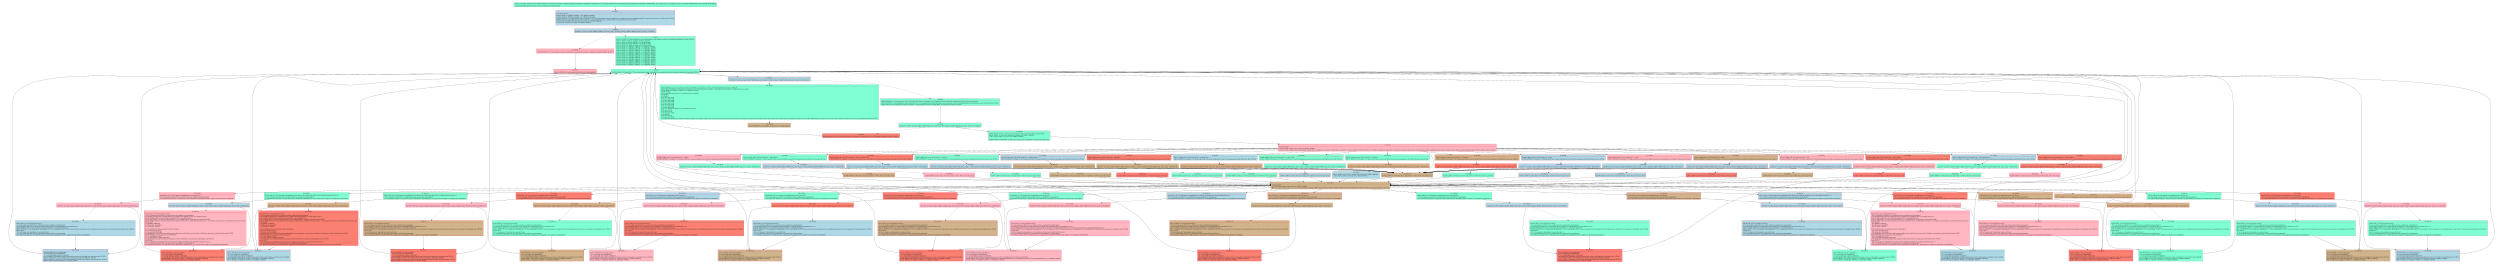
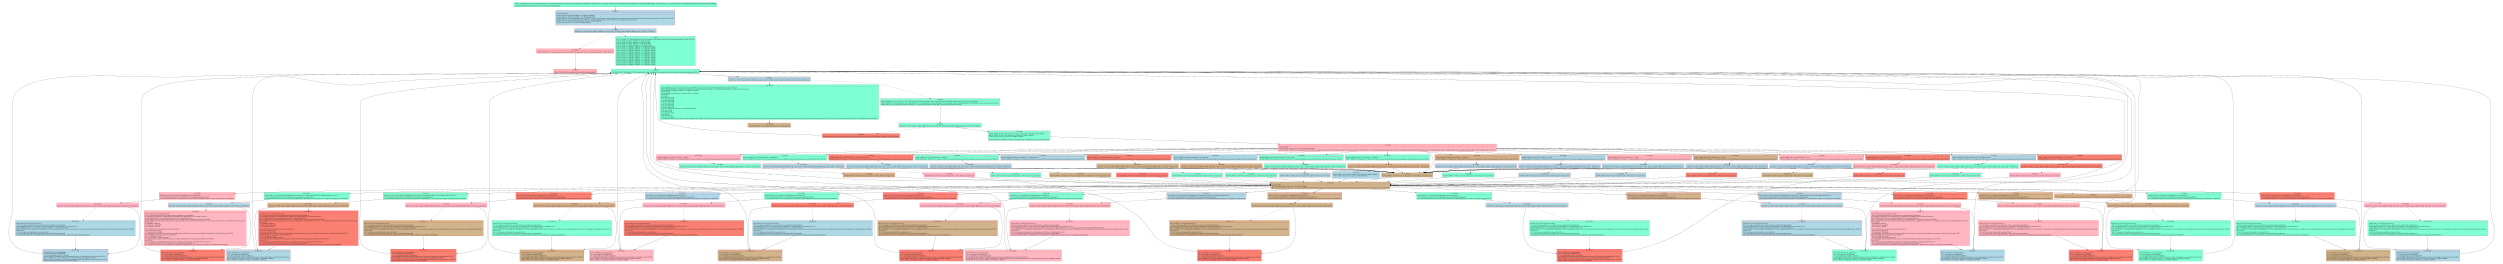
(1054, 166) -> none
(1476, 166) -> (1476, 166)
